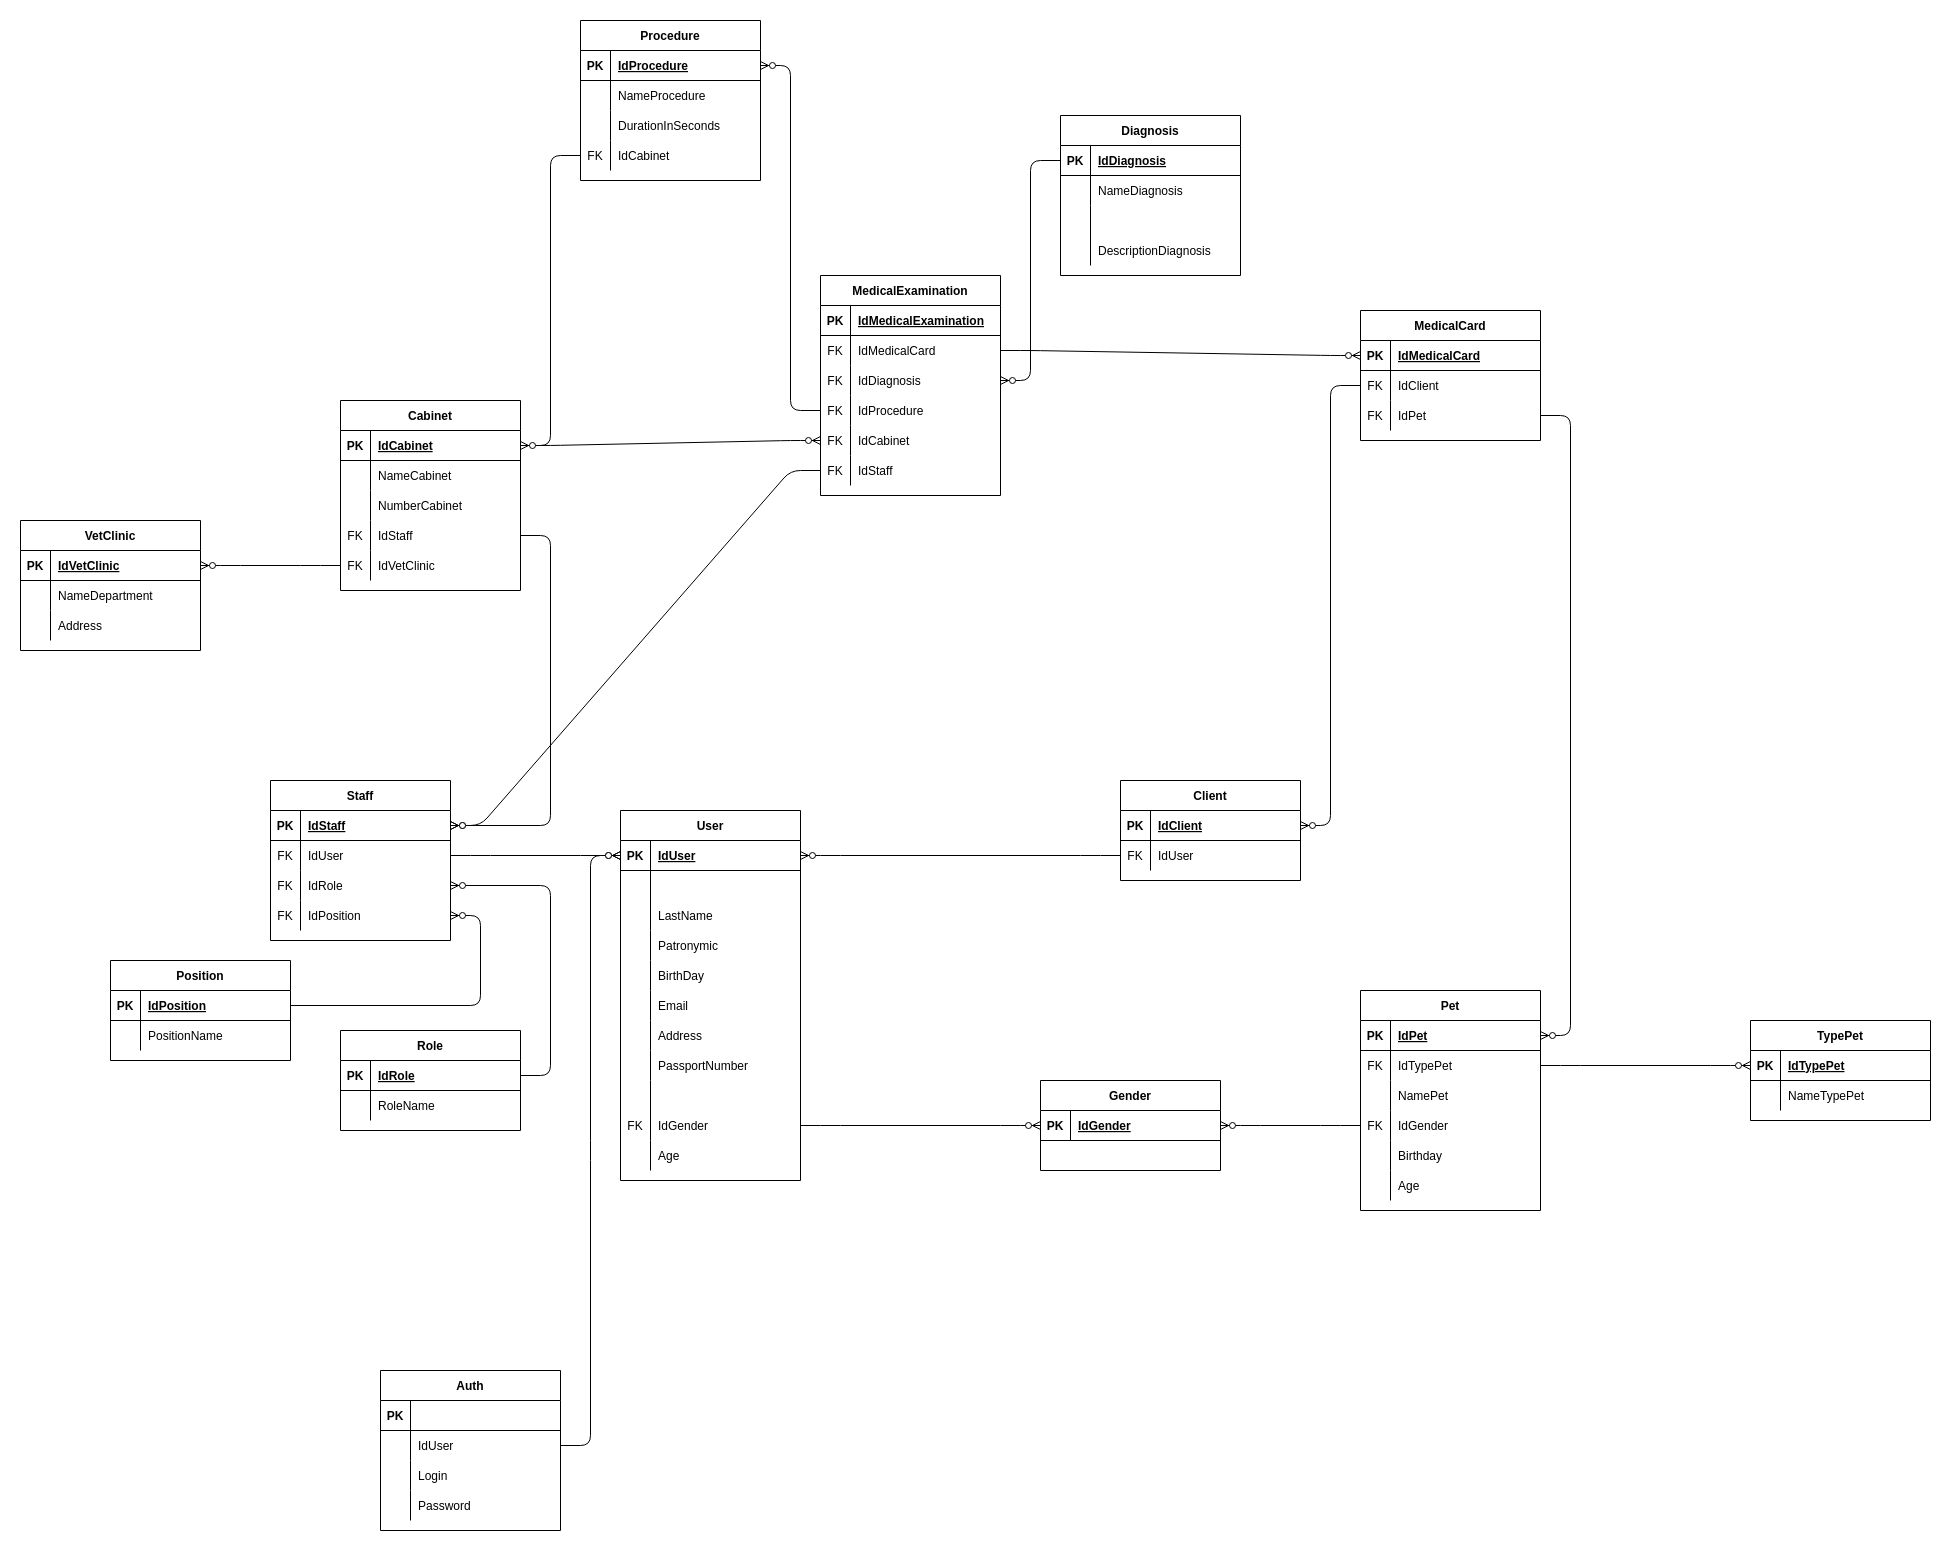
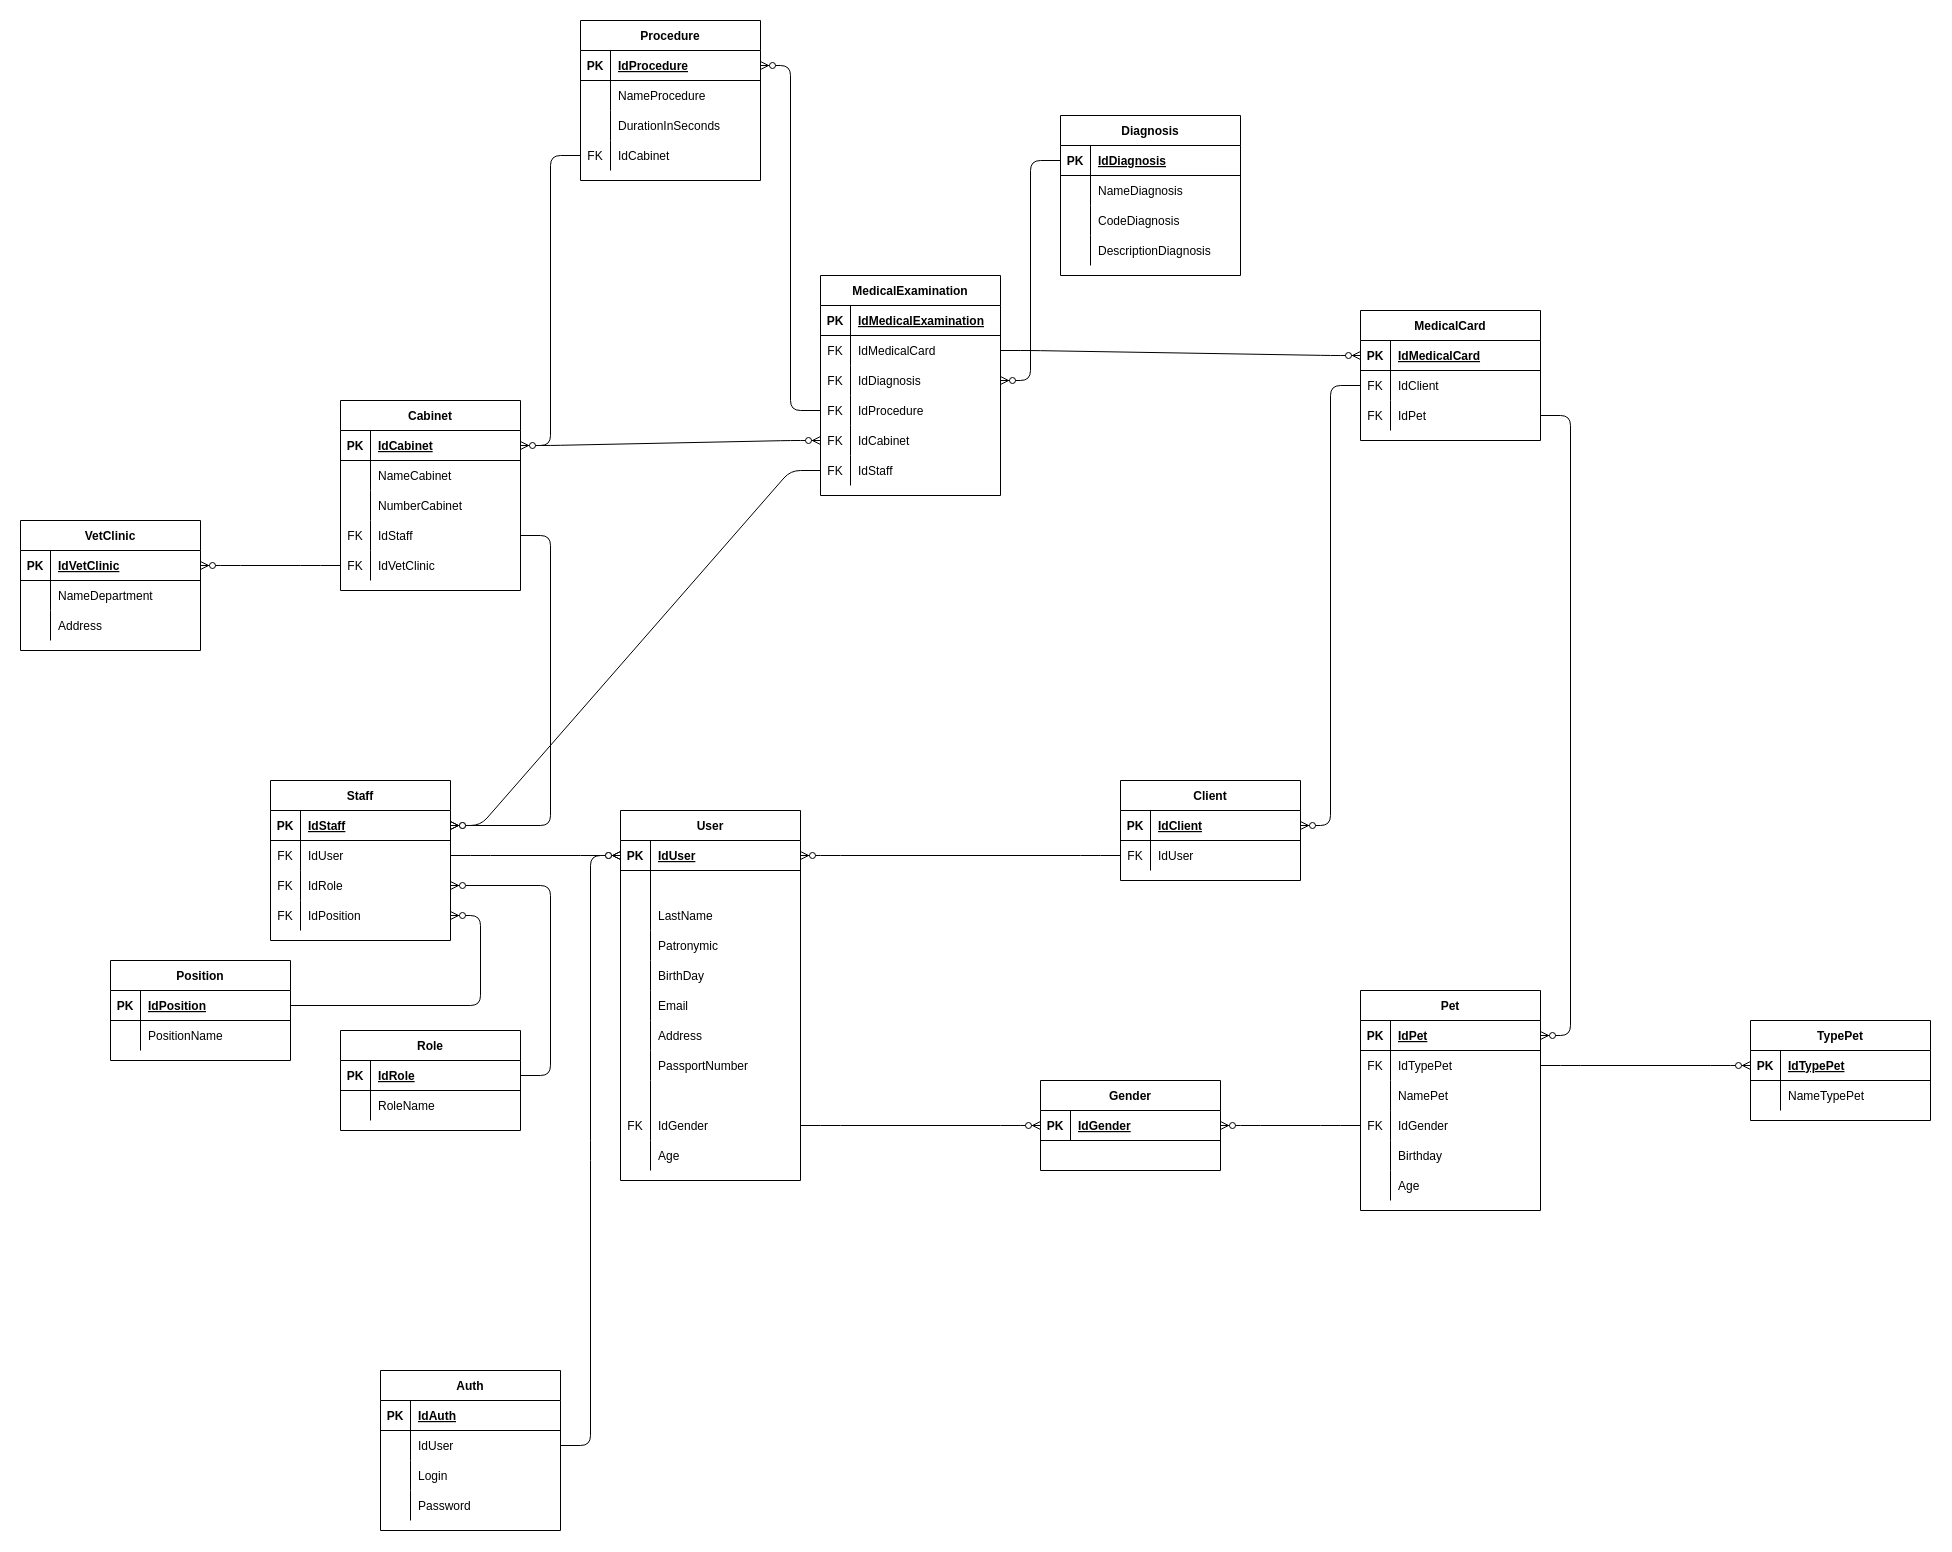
none -> (1166, 221)
none -> (486, 1416)
